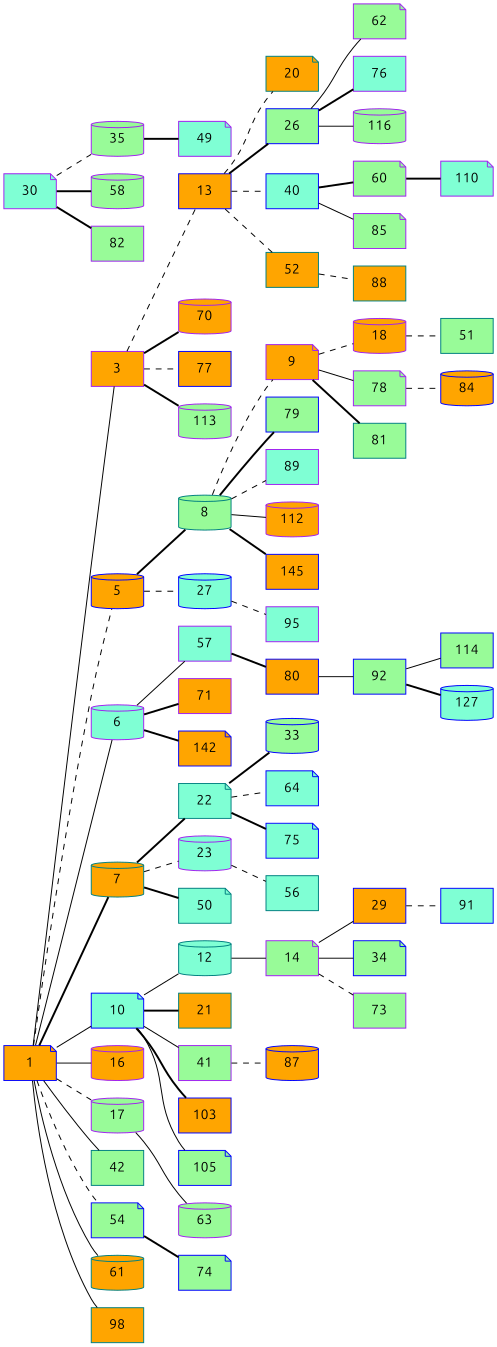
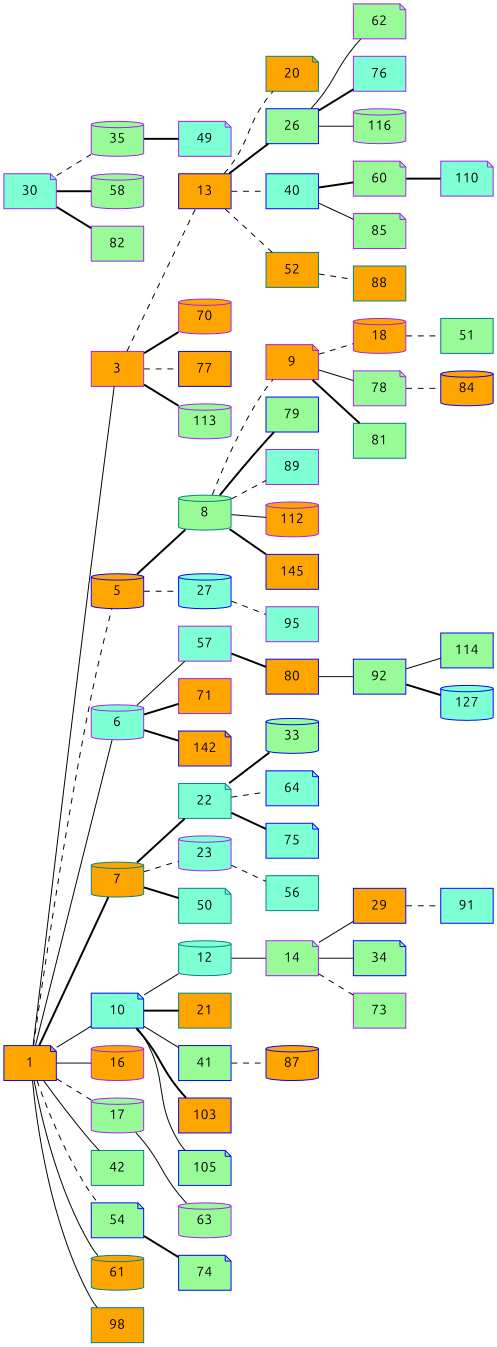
(205, 1063) -> (205, 1063)
